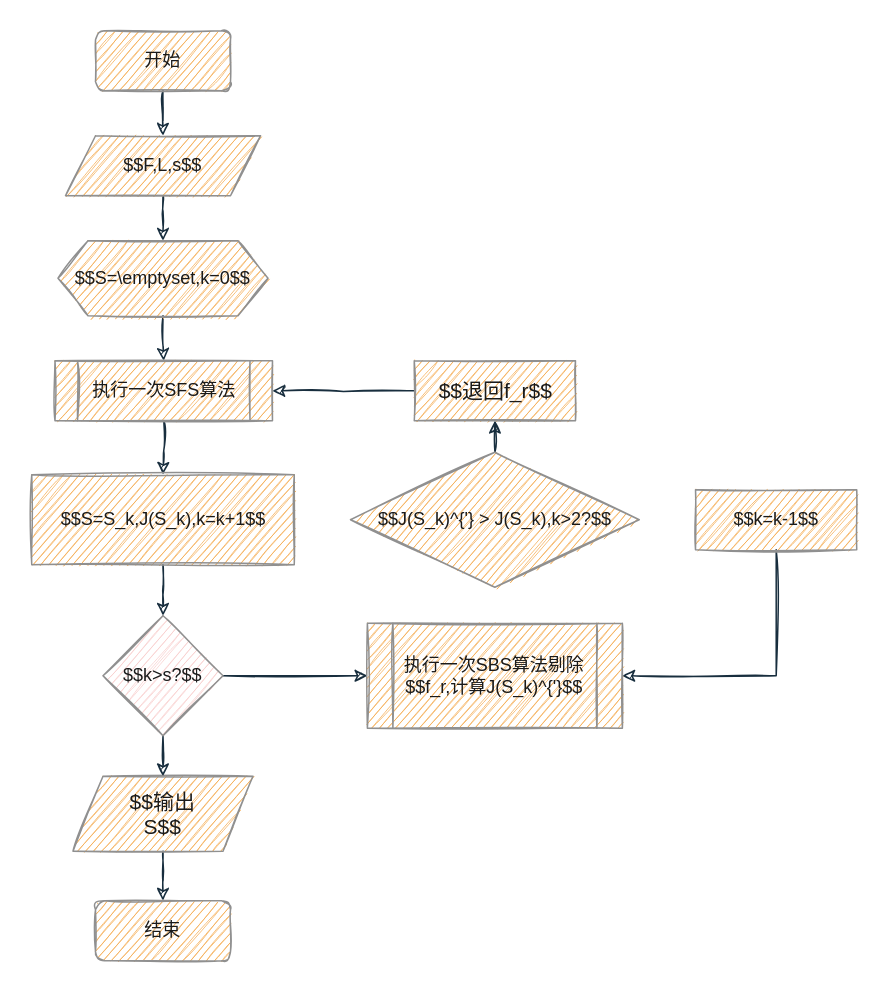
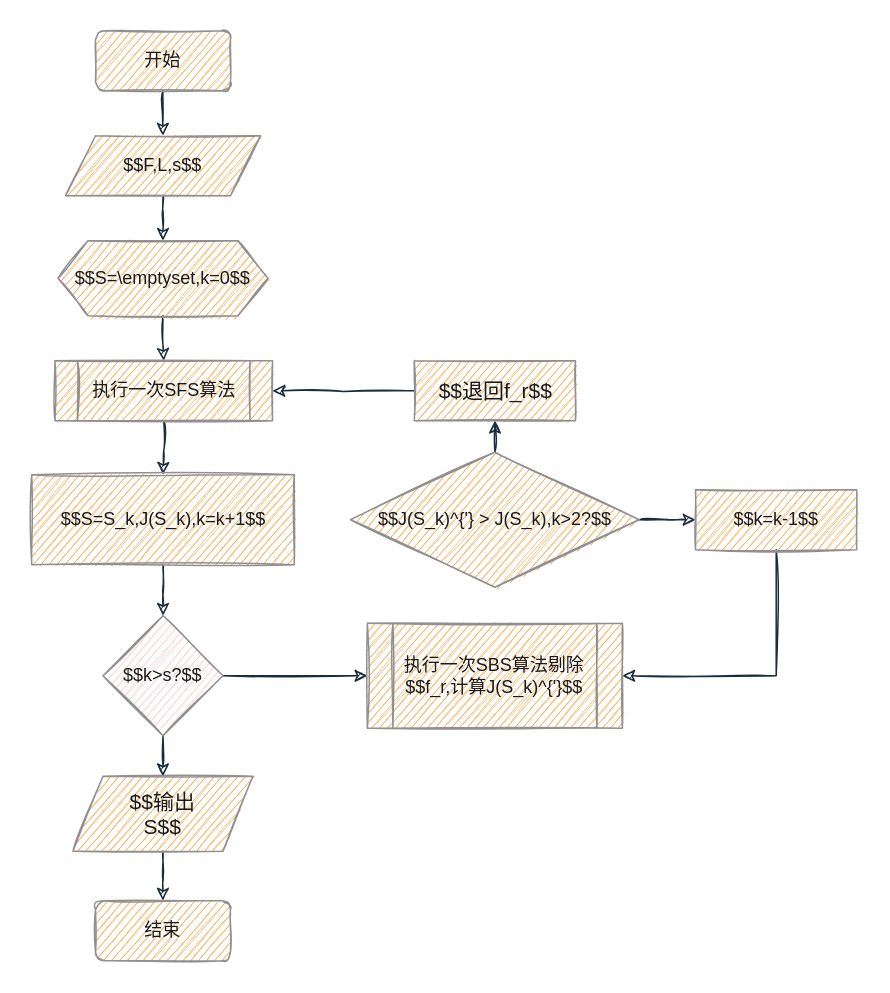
none -> (666, 520)
